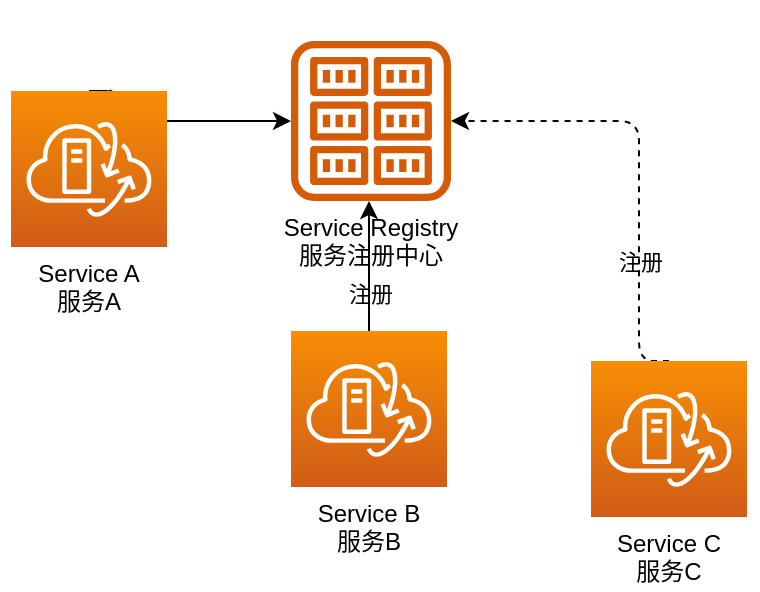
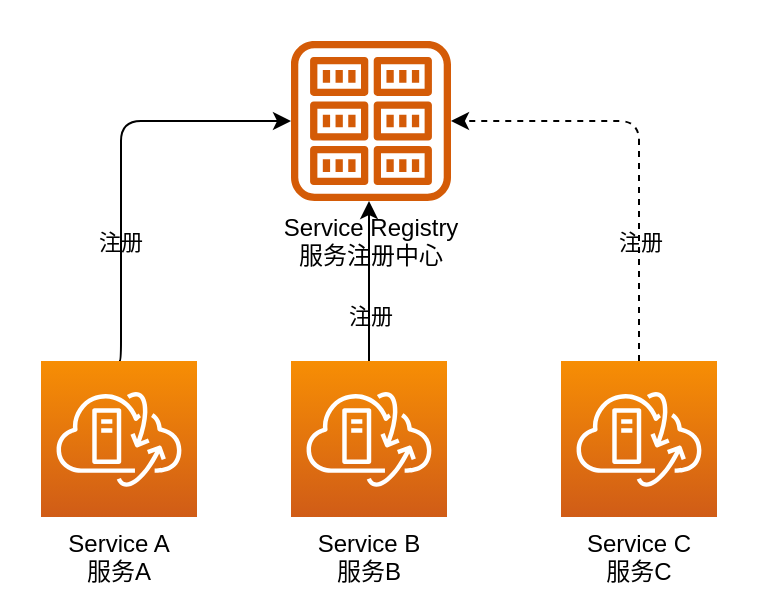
(89, 169) -> (119, 439)
(369, 409) -> (369, 439)
(669, 439) -> (639, 439)
